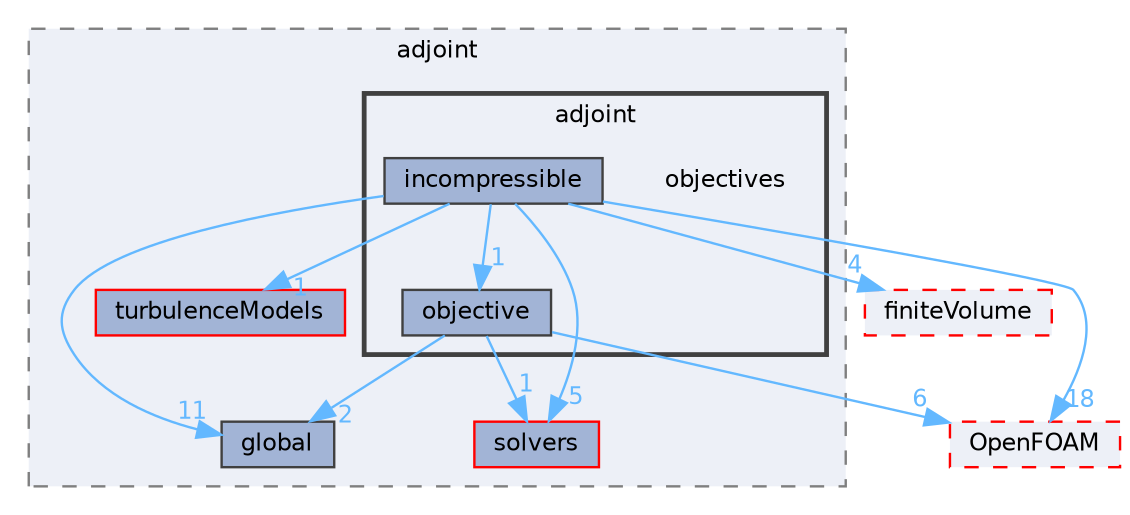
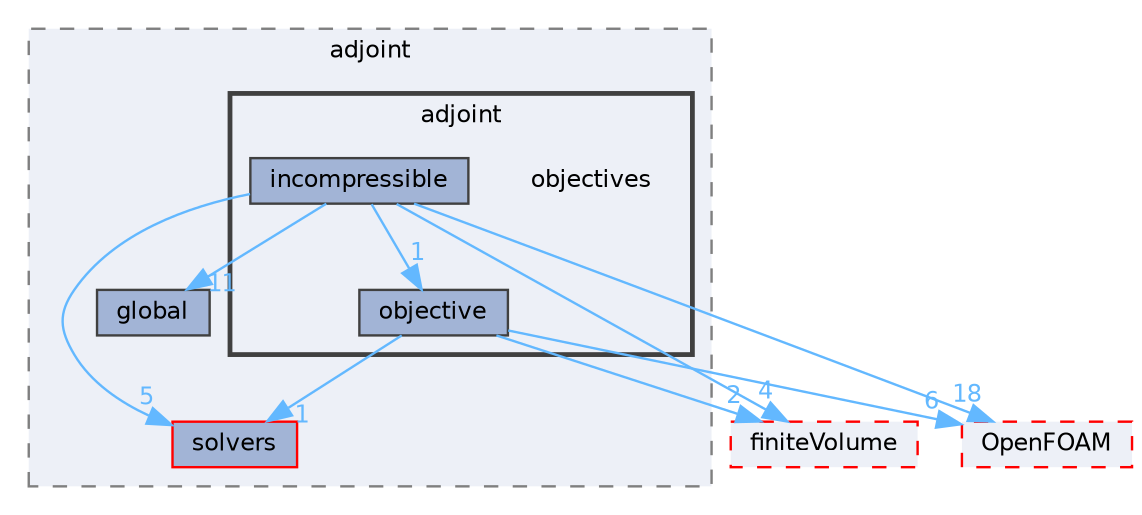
(220, 313) -> none
(388, 372) -> (617, 375)
